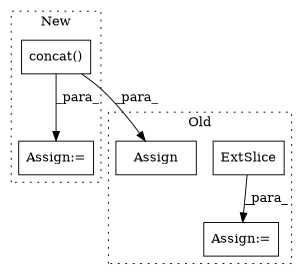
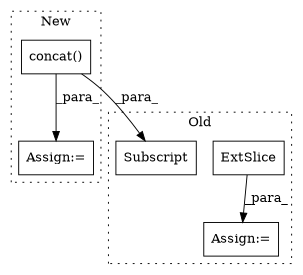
(156, 158) -> (156, 158)
